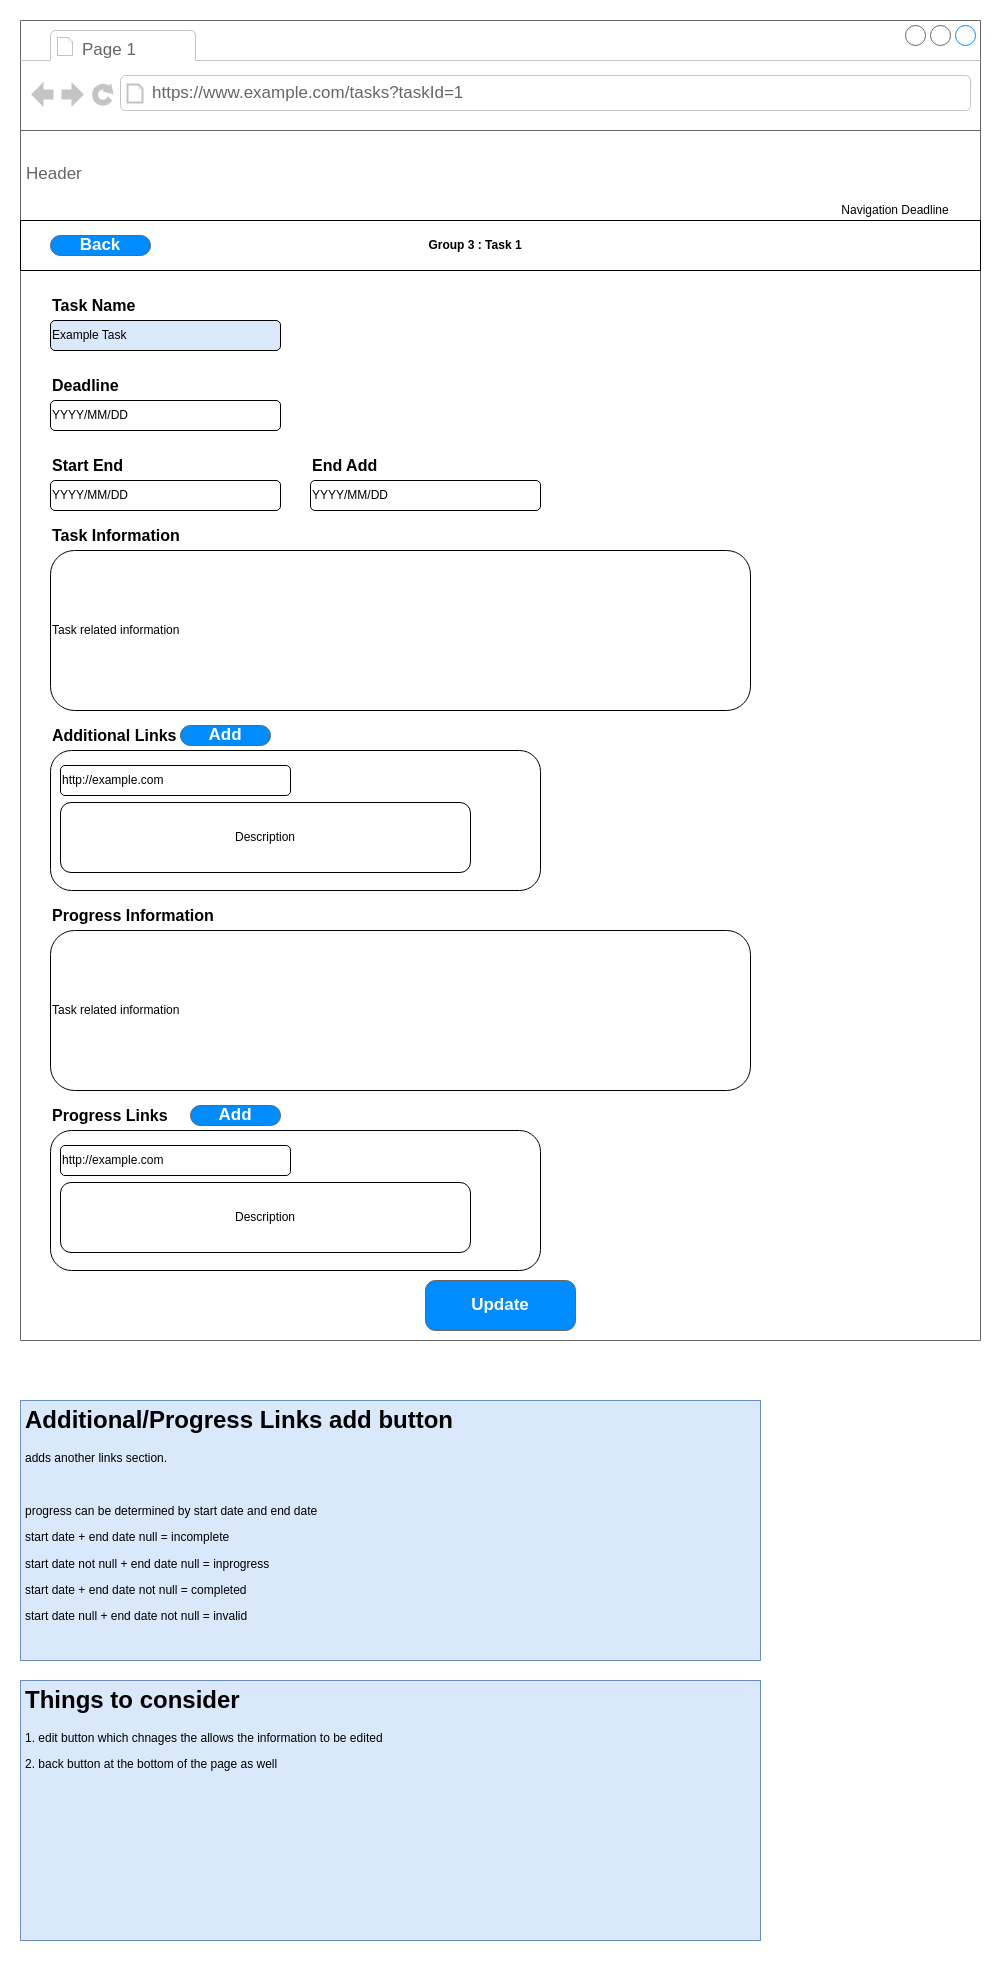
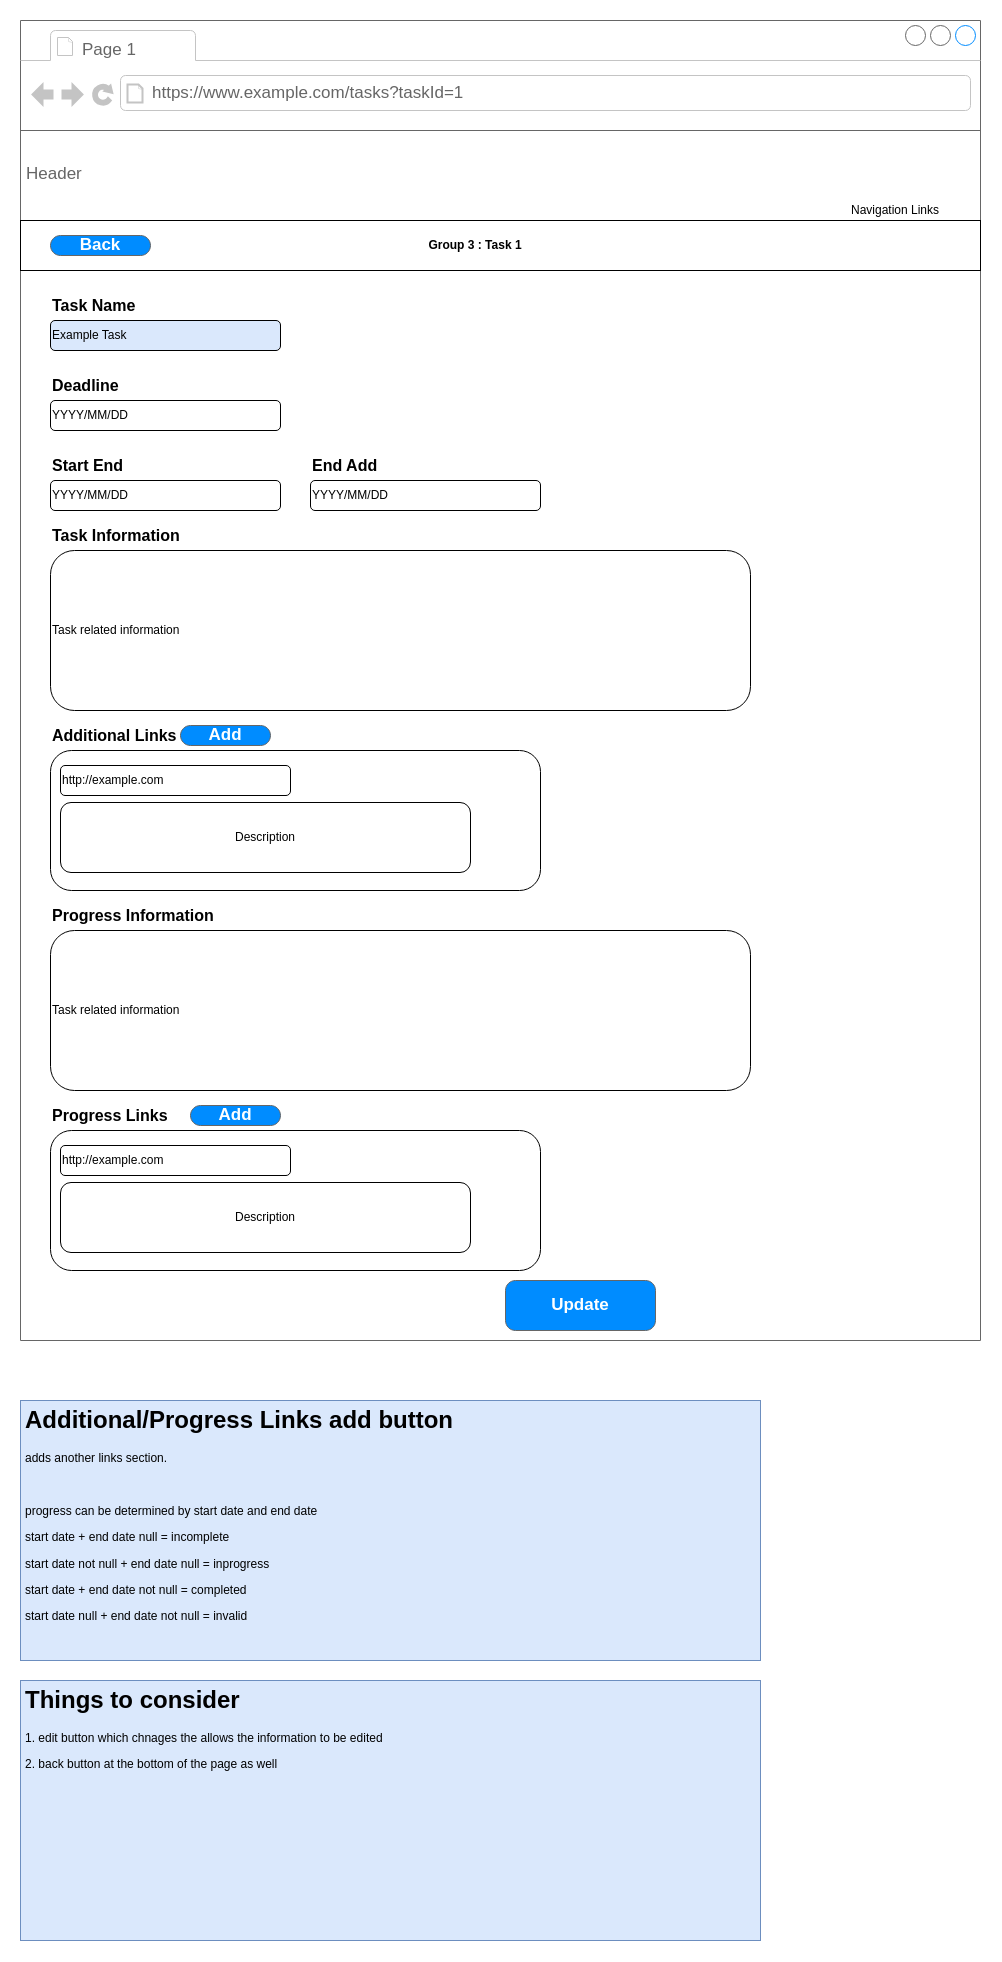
(896, 211) -> (896, 211)
(501, 1306) -> (581, 1306)
